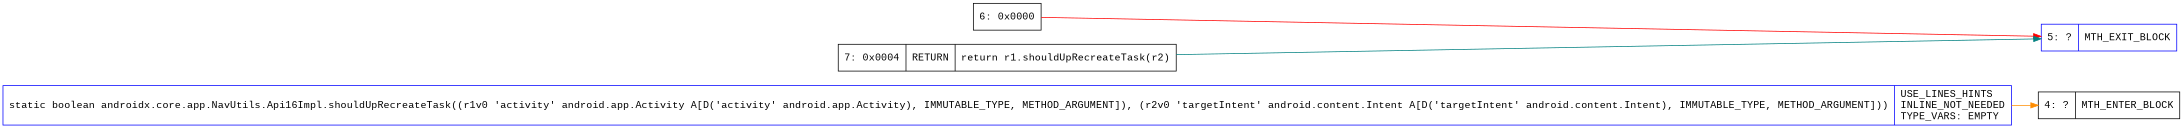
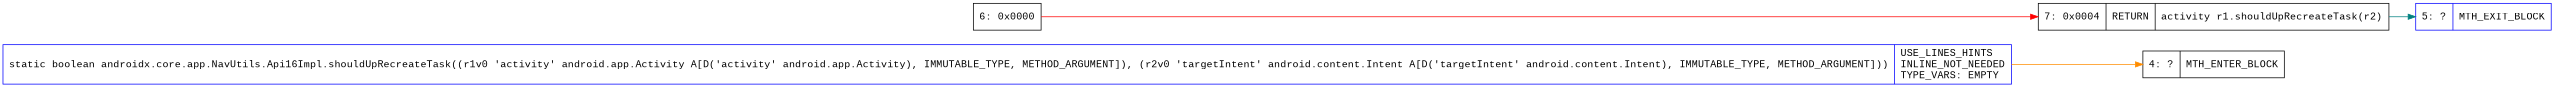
(1537, 27) -> (1536, 17)
(1066, 57) -> (2272, 16)
